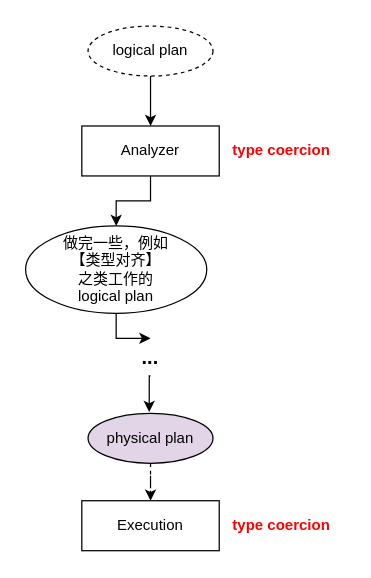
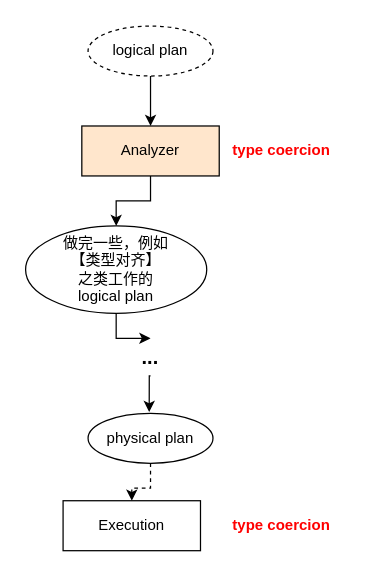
(151, 151) -> (151, 151)
(151, 438) -> (151, 438)
(151, 526) -> (132, 526)
